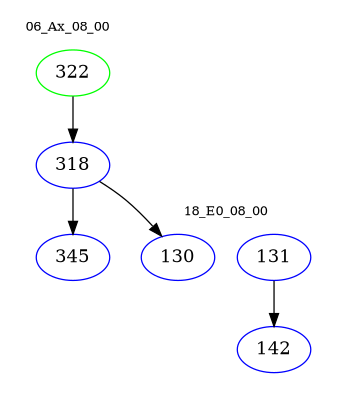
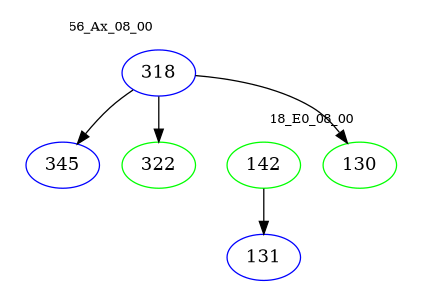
(68, 28) -> (111, 28)
(73, 113) -> (159, 113)
(178, 257) -> (360, 165)
(274, 297) -> (264, 205)
(274, 350) -> (264, 165)
